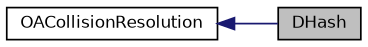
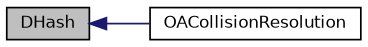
(256, 24) -> (128, 24)
